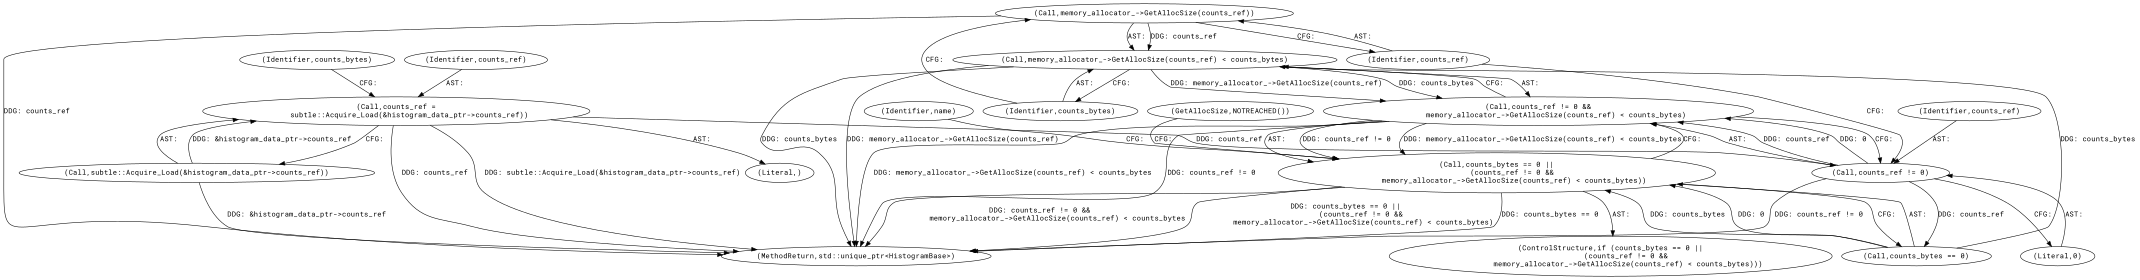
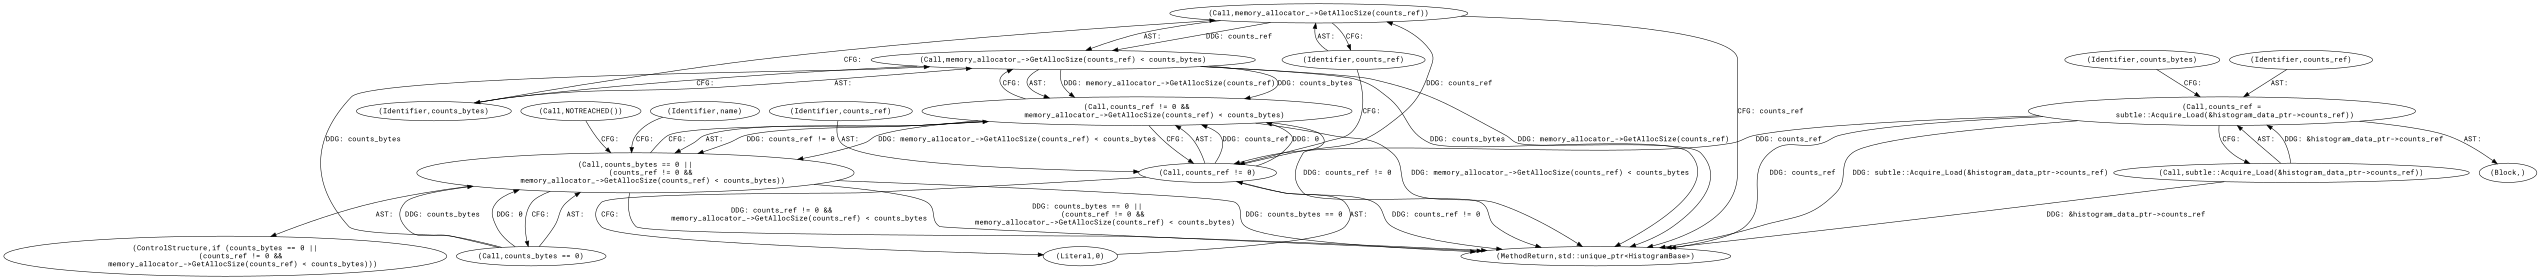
(37, 111) -> (1771, 111)
(1231, 111) -> (581, 111)
(780, 173) -> (2508, 173)
(1937, 206) -> (1382, 129)
